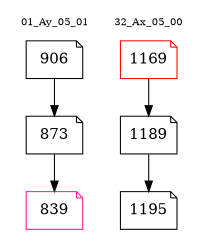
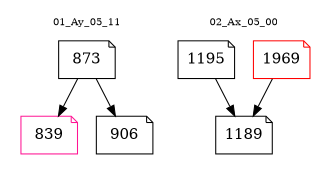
(55, 23) -> (87, 23)
(149, 23) -> (244, 23)
(149, 60) -> (282, 60)
(54, 92) -> (103, 93)
(149, 168) -> (223, 93)
